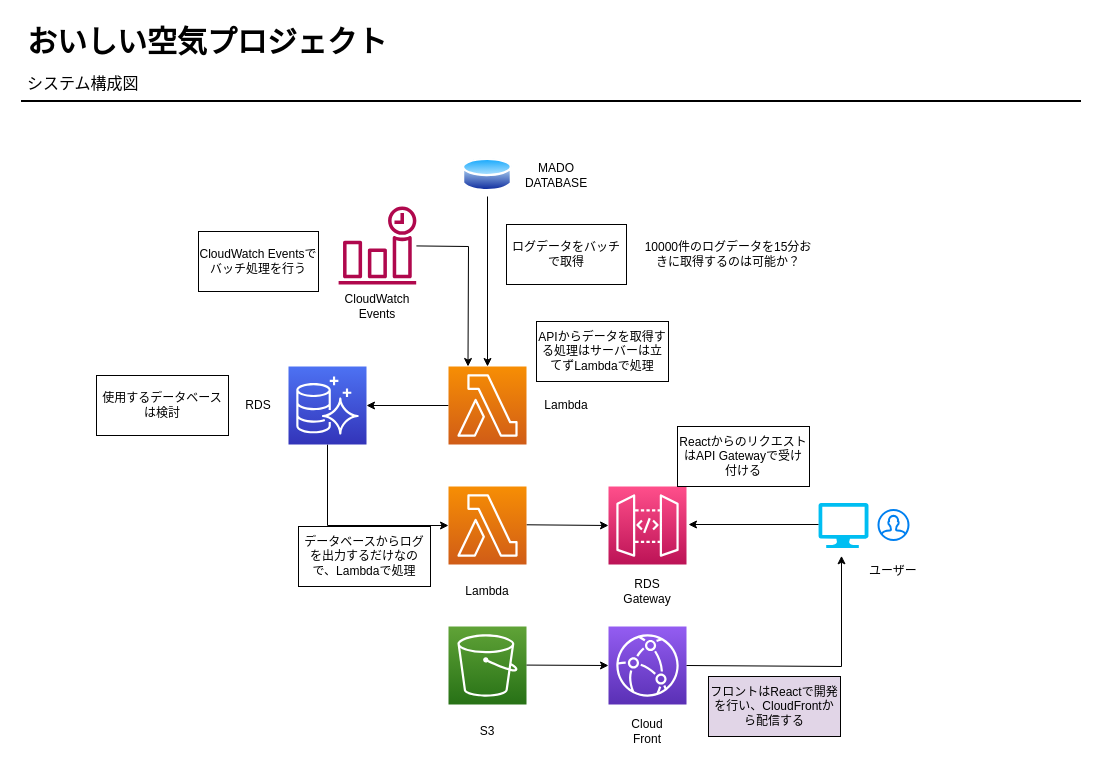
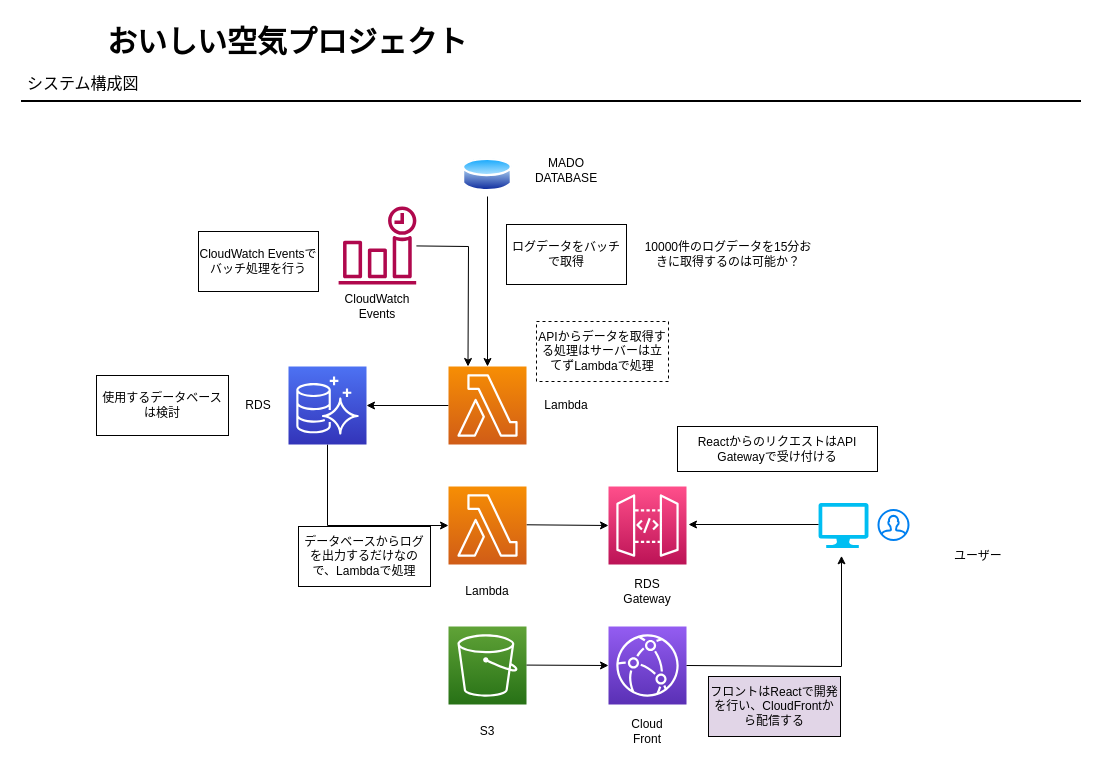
(215, 41) -> (295, 41)
(557, 175) -> (567, 170)
(603, 352) -> (603, 352)
(744, 457) -> (778, 449)
(894, 572) -> (979, 557)
